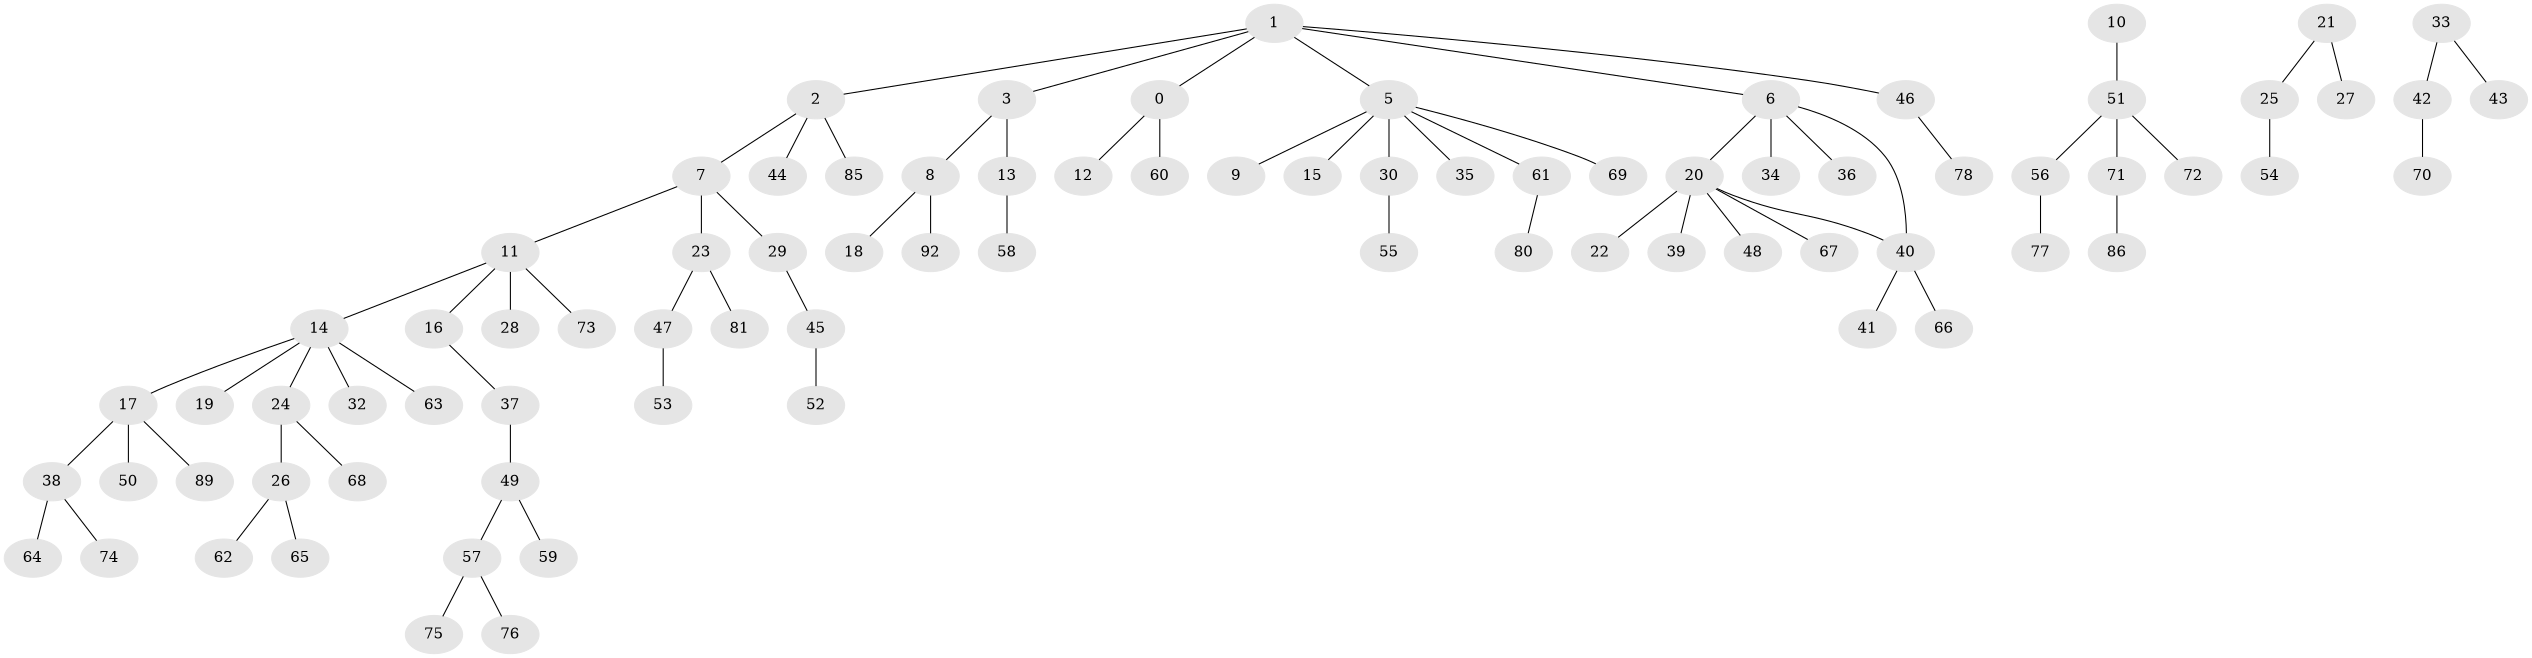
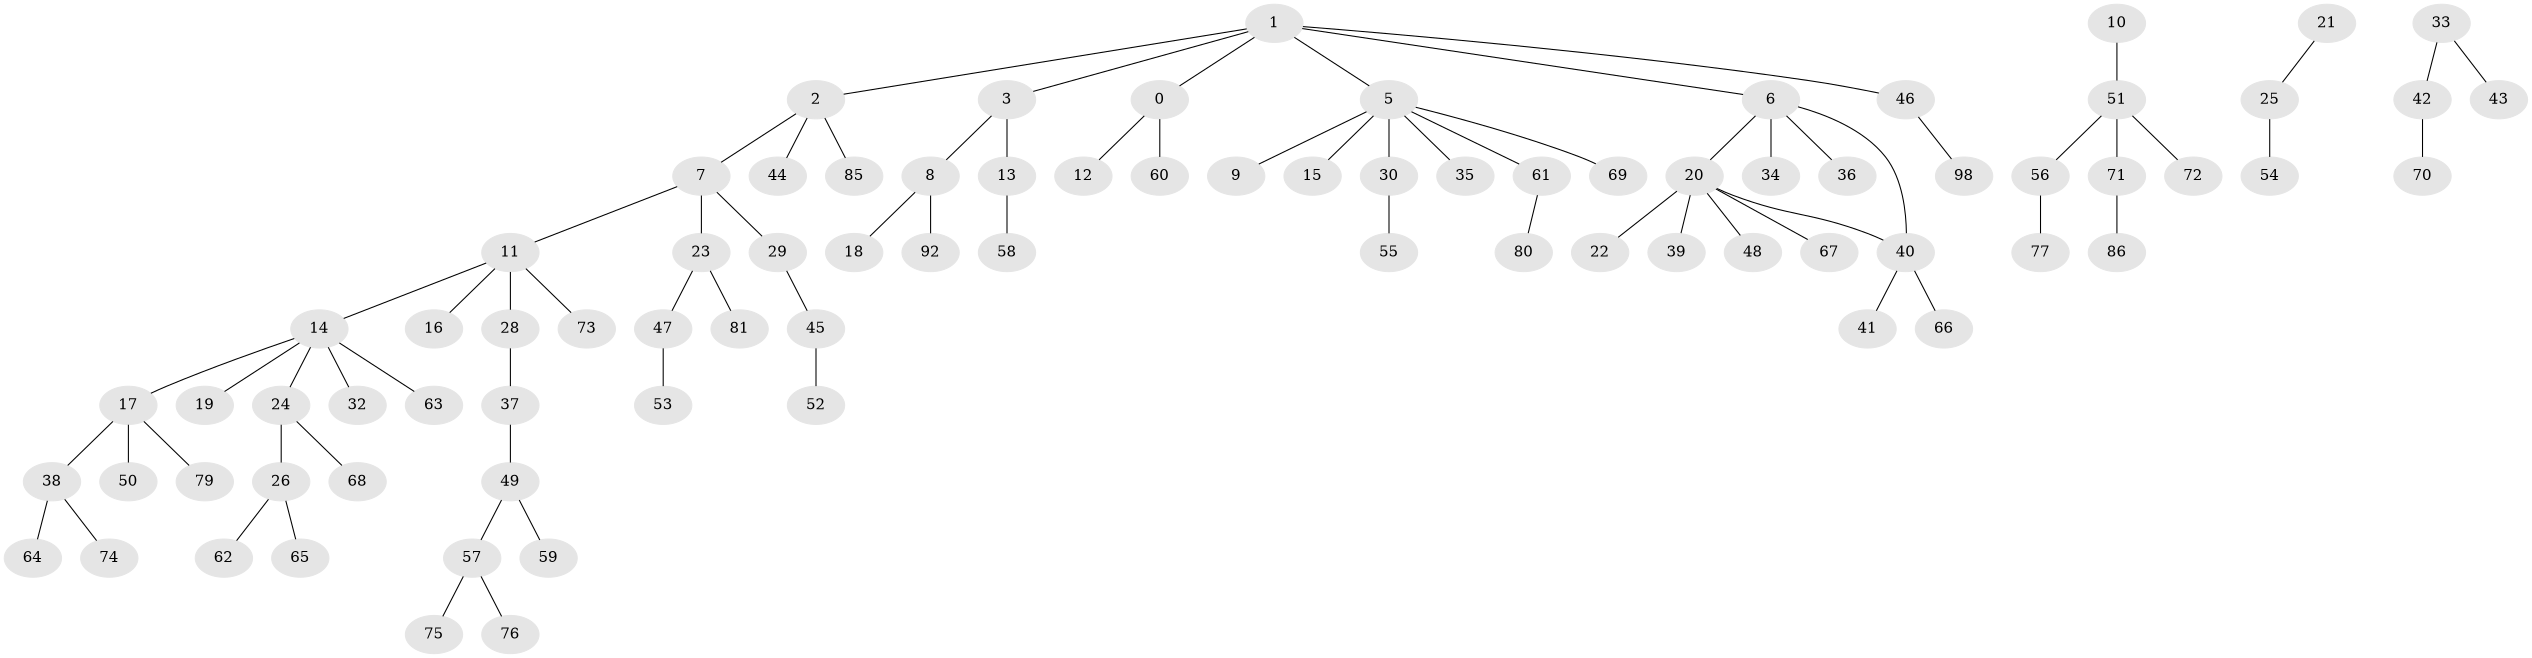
(2346, 100) -> none
(1964, 176) -> (1964, 176)
(472, 367) -> (510, 367)
(205, 482) -> (205, 482)
